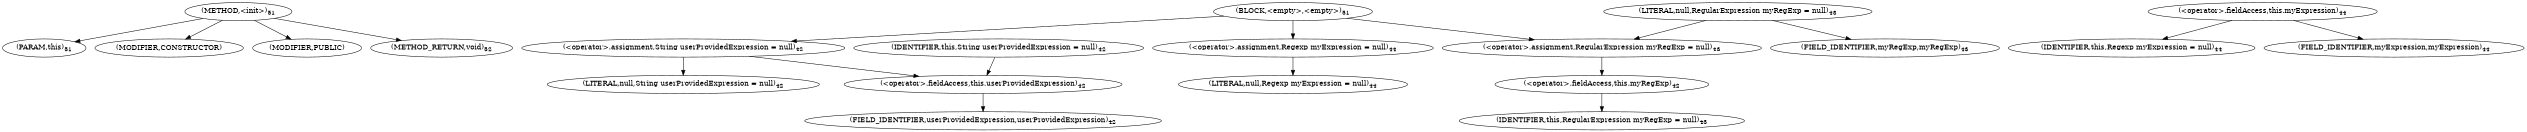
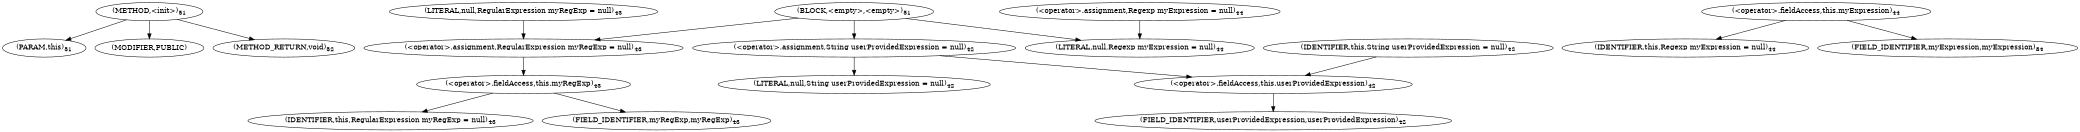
(1293, 27) -> (991, 29)
(1809, 29) -> (587, 102)
(2486, 47) -> (2040, 47)
(169, 48) -> none
(1676, 84) -> (598, 84)
